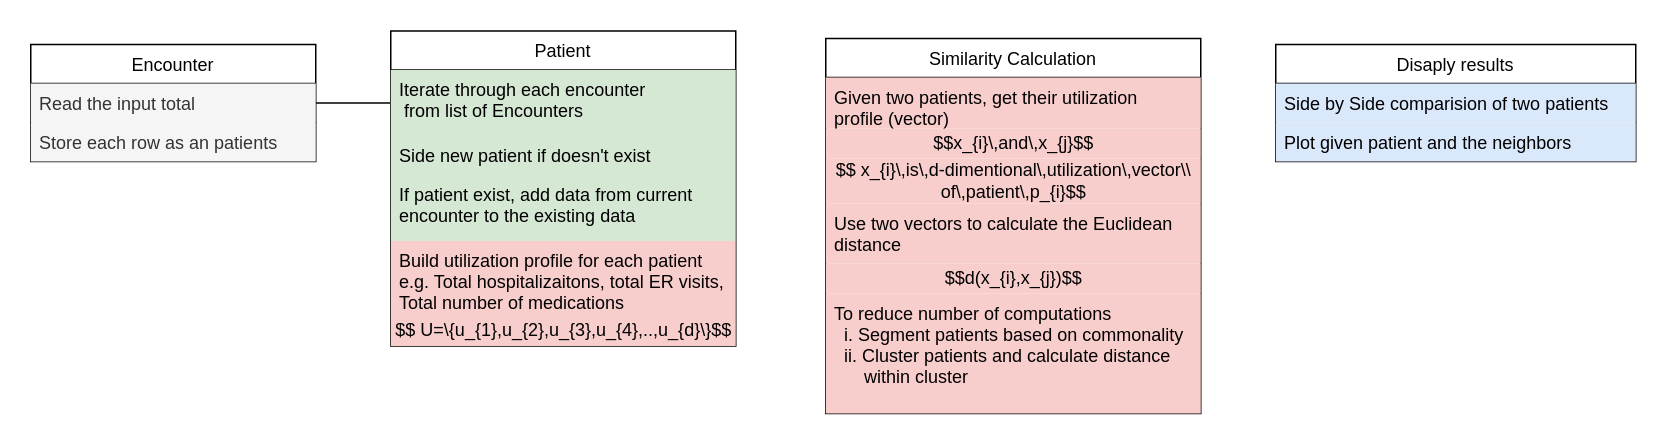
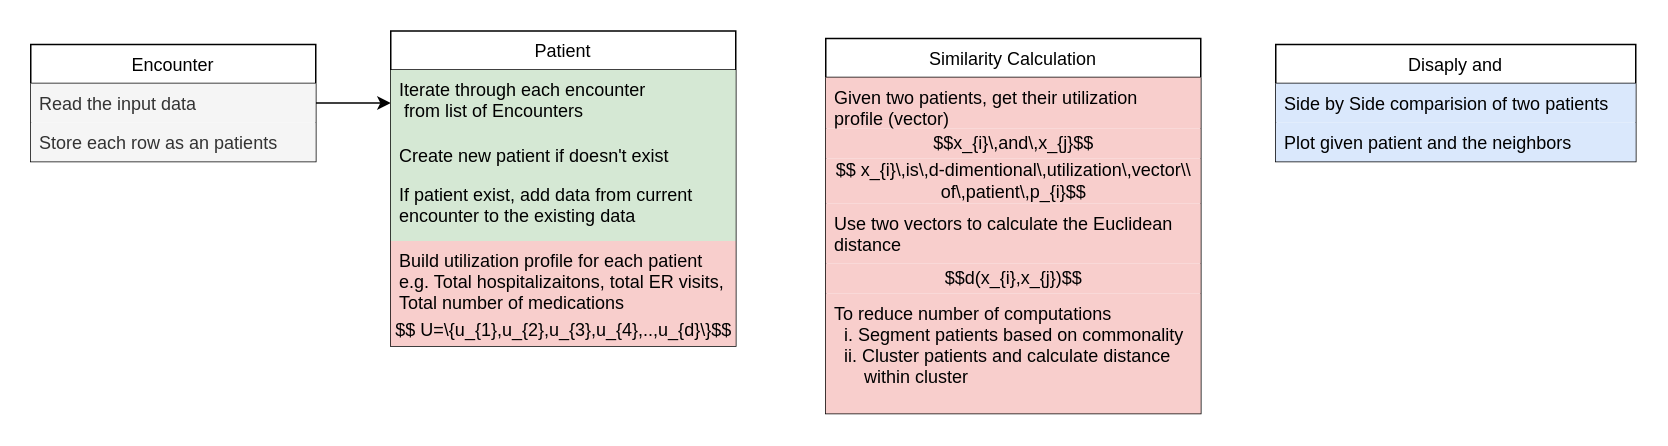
(1455, 65) -> (1455, 65)
(383, 103) -> (379, 103)
(128, 104) -> (125, 104)
(542, 156) -> (554, 156)
